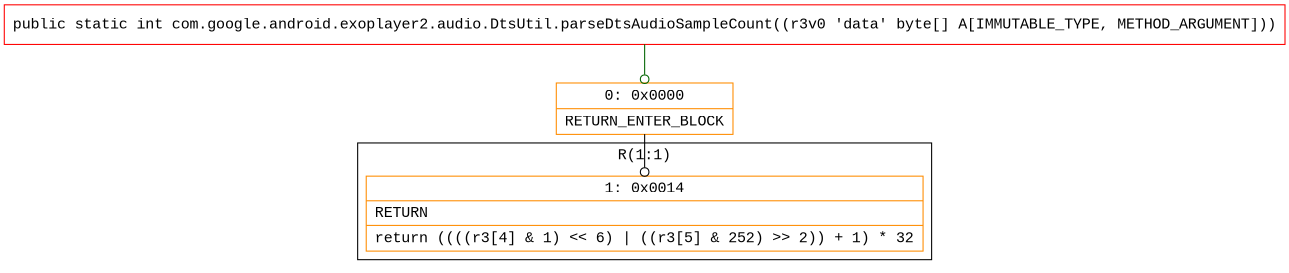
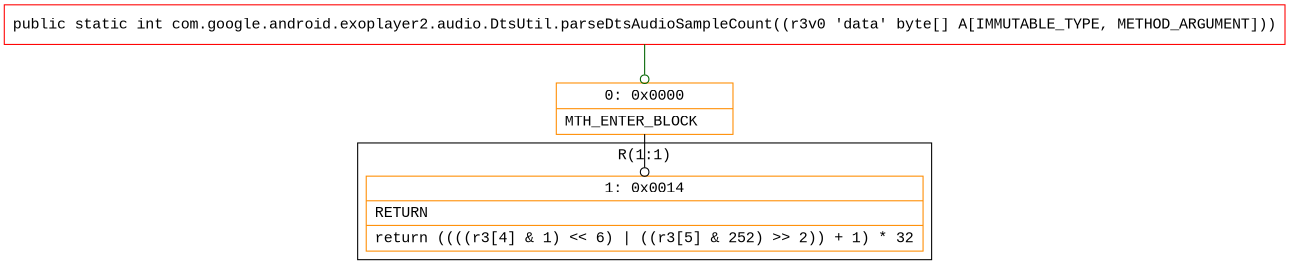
(645, 121) -> (631, 121)
